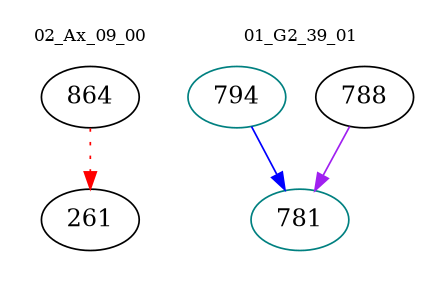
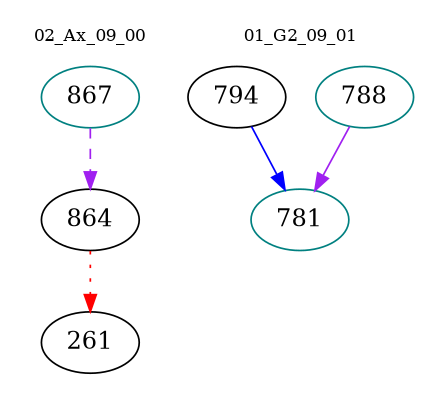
(301, 37) -> (301, 37)
none -> (90, 97)
(237, 97) -> (237, 97)
(365, 97) -> (365, 97)
